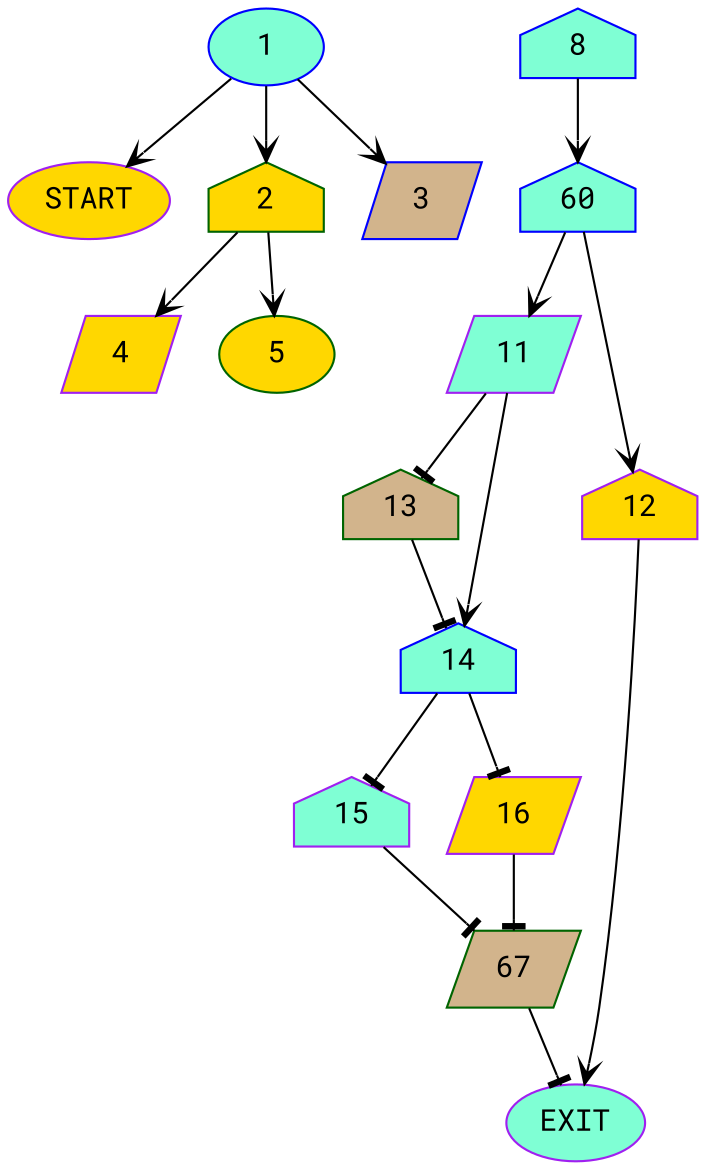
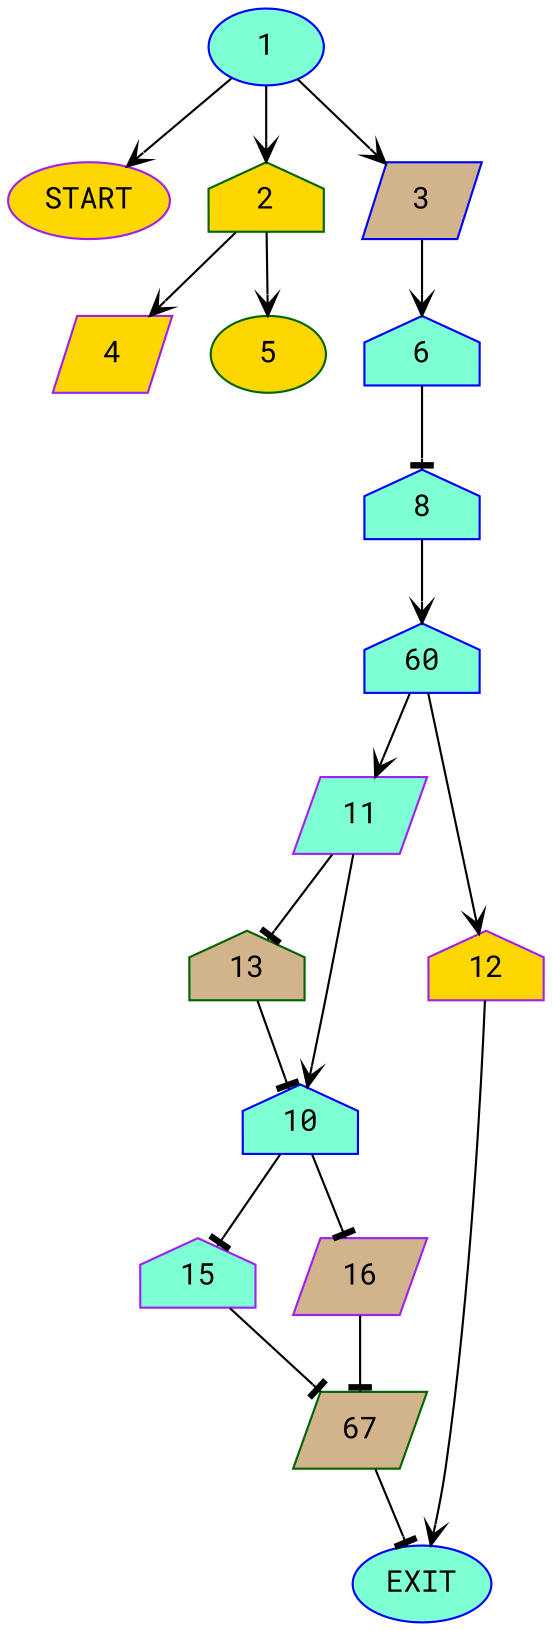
none -> (422, 354)
(458, 662) -> (300, 1123)
(514, 815) -> (360, 1277)
(576, 1123) -> (422, 1584)
